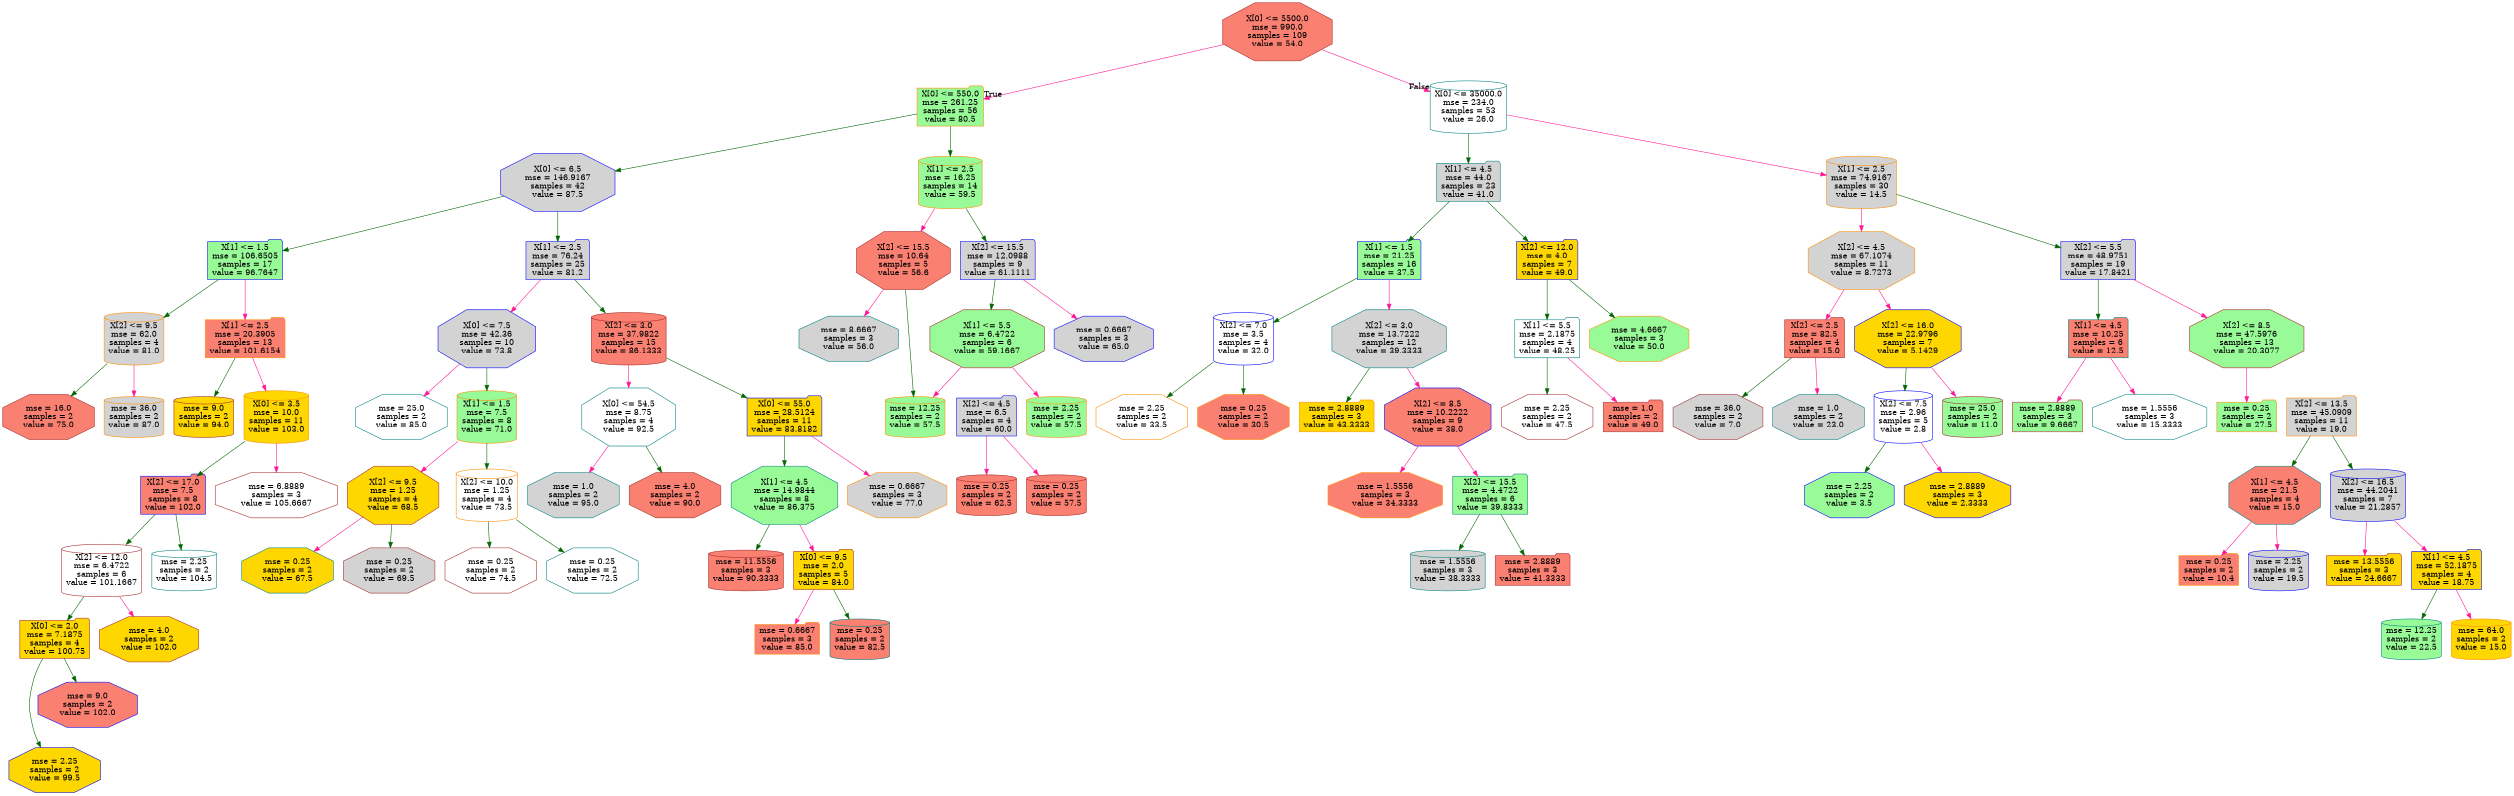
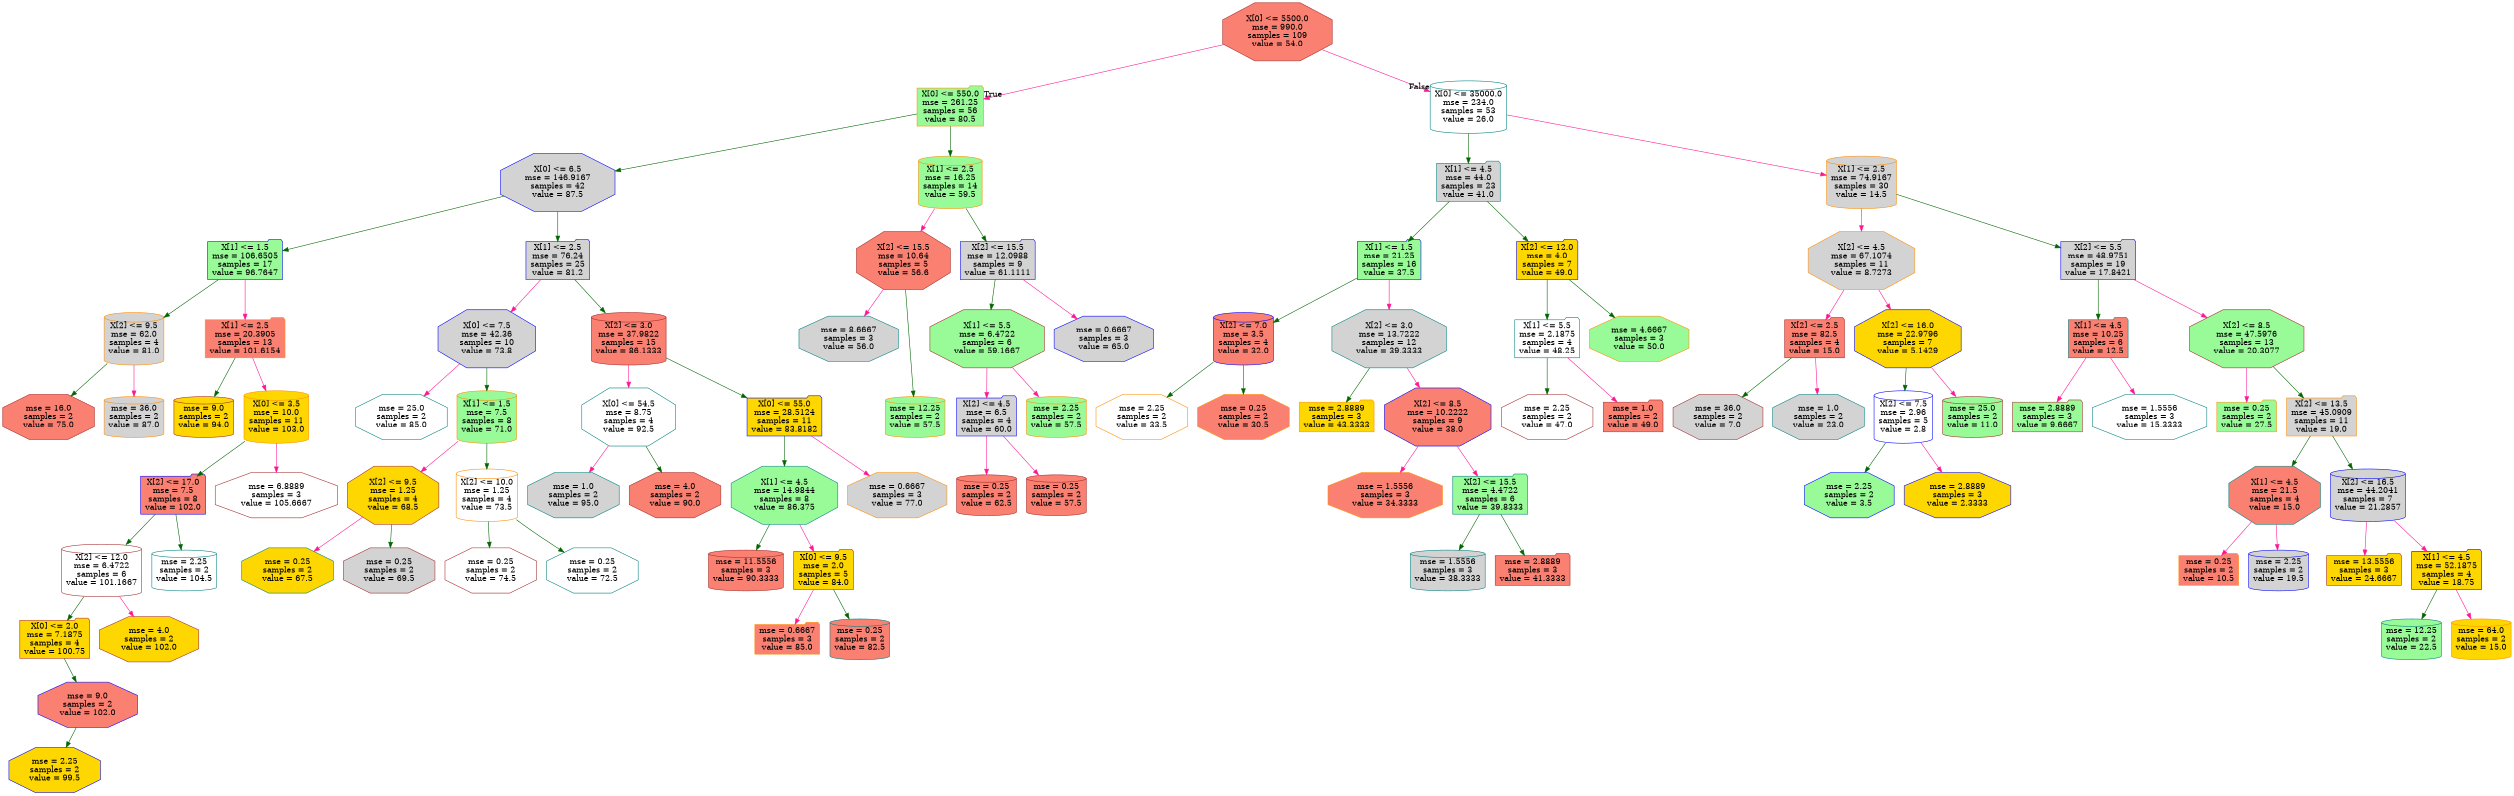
(1243, 339) -> (1243, 339)
(949, 380) -> (987, 380)
none -> (2286, 380)
(1547, 417) -> (1547, 417)
(2209, 570) -> (2209, 570)
(30, 700) -> (73, 735)
